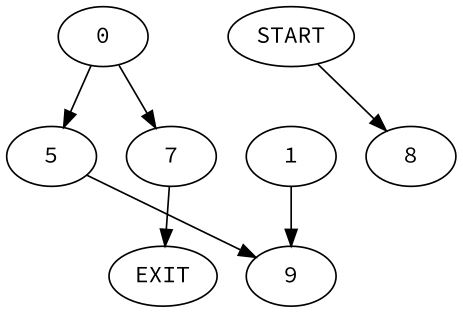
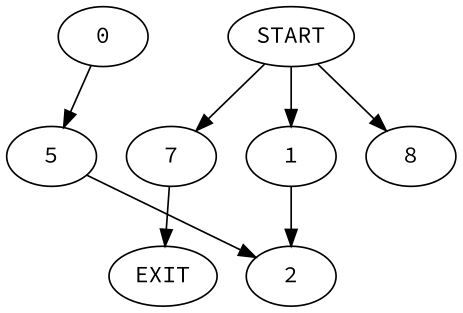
none -> (291, 88)
(133, 89) -> (236, 92)
(291, 276) -> (291, 276)
